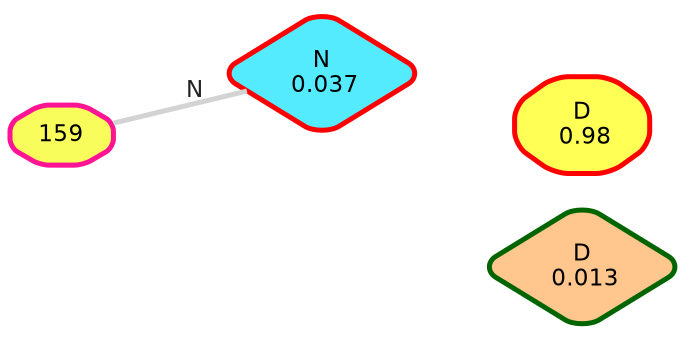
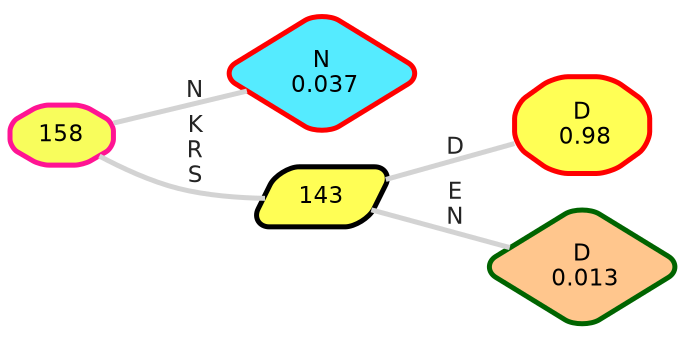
(62, 135) -> (62, 135)
none -> (322, 197)
